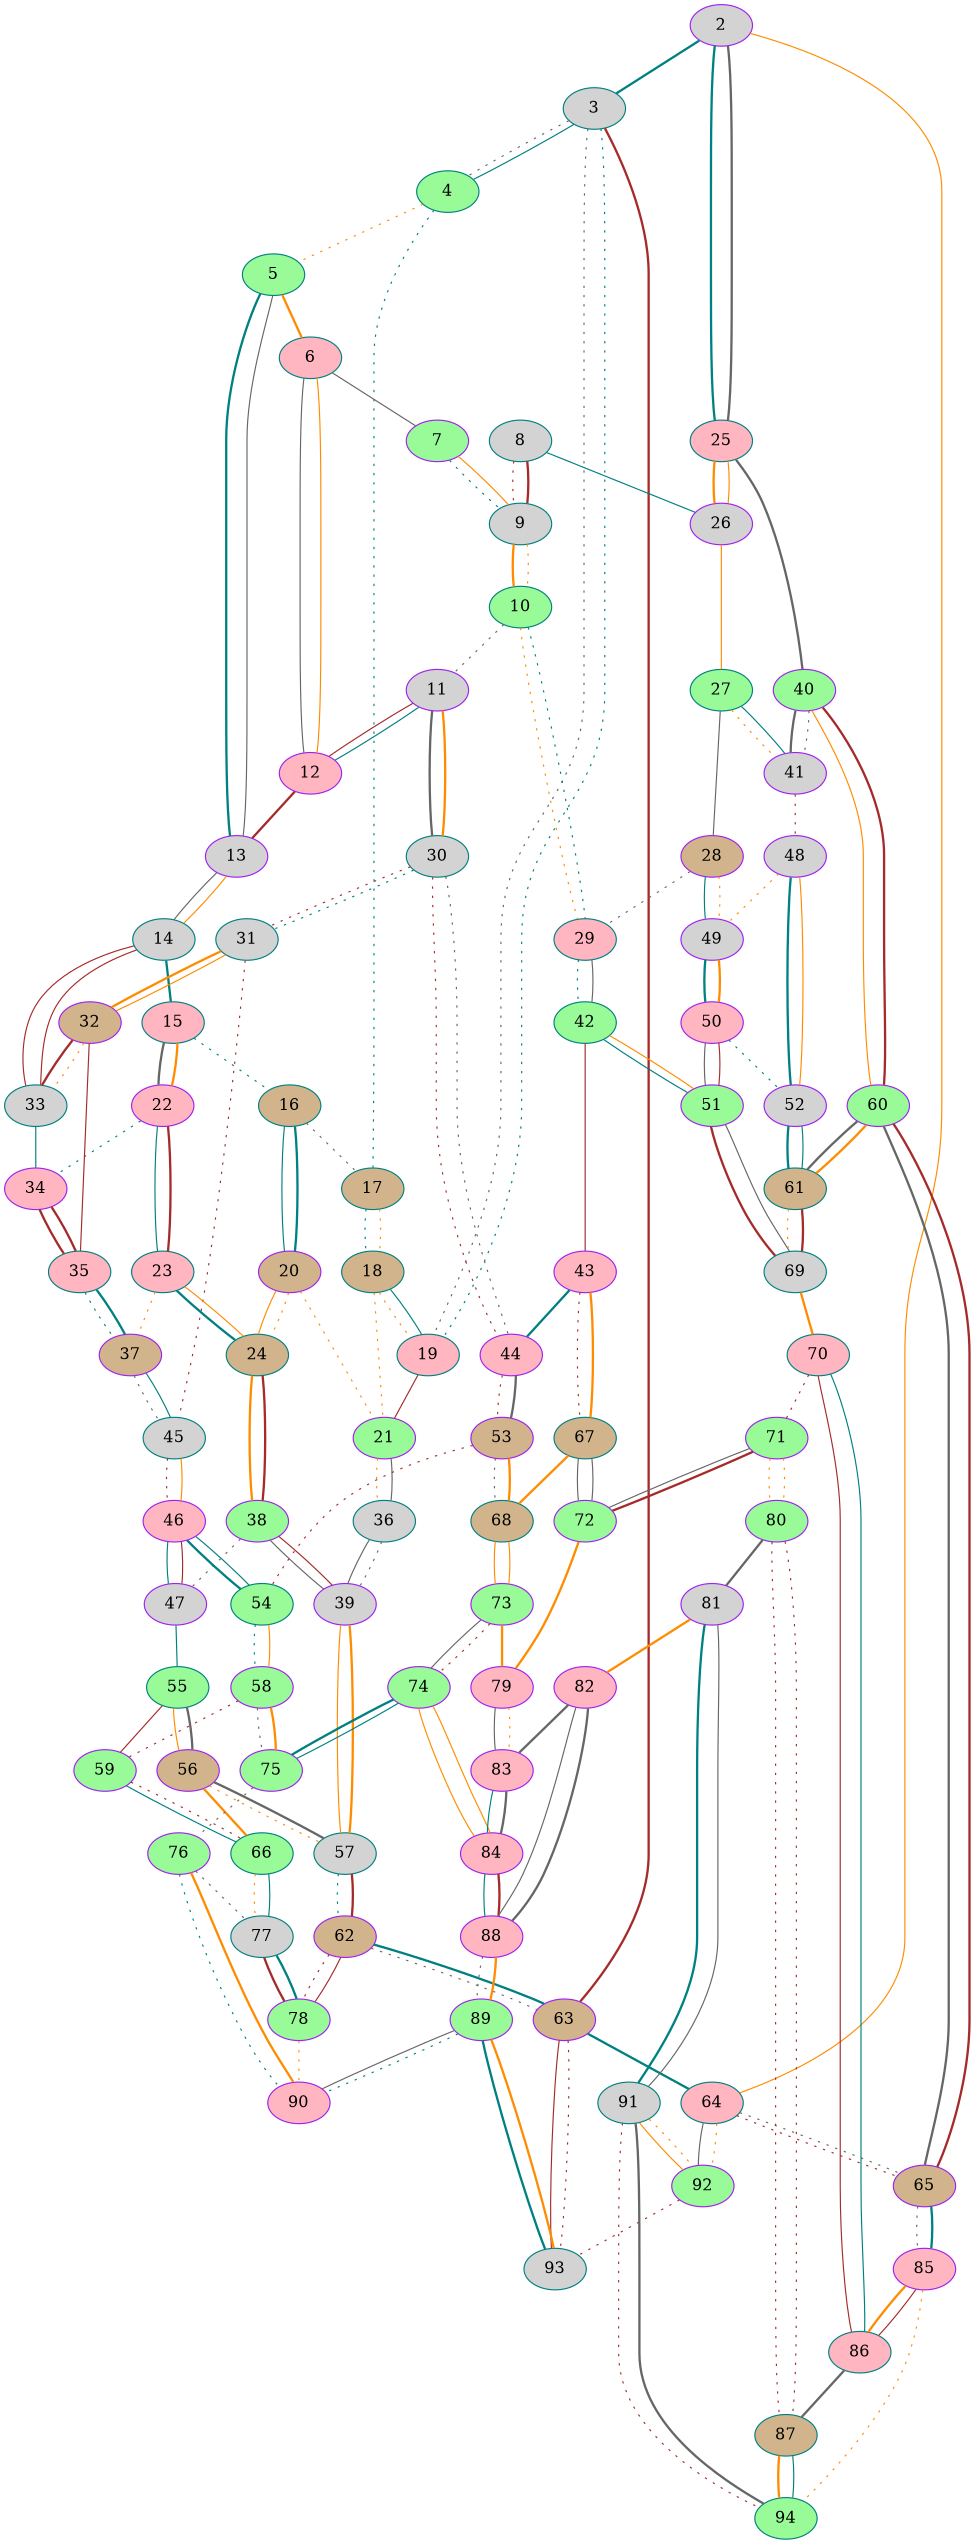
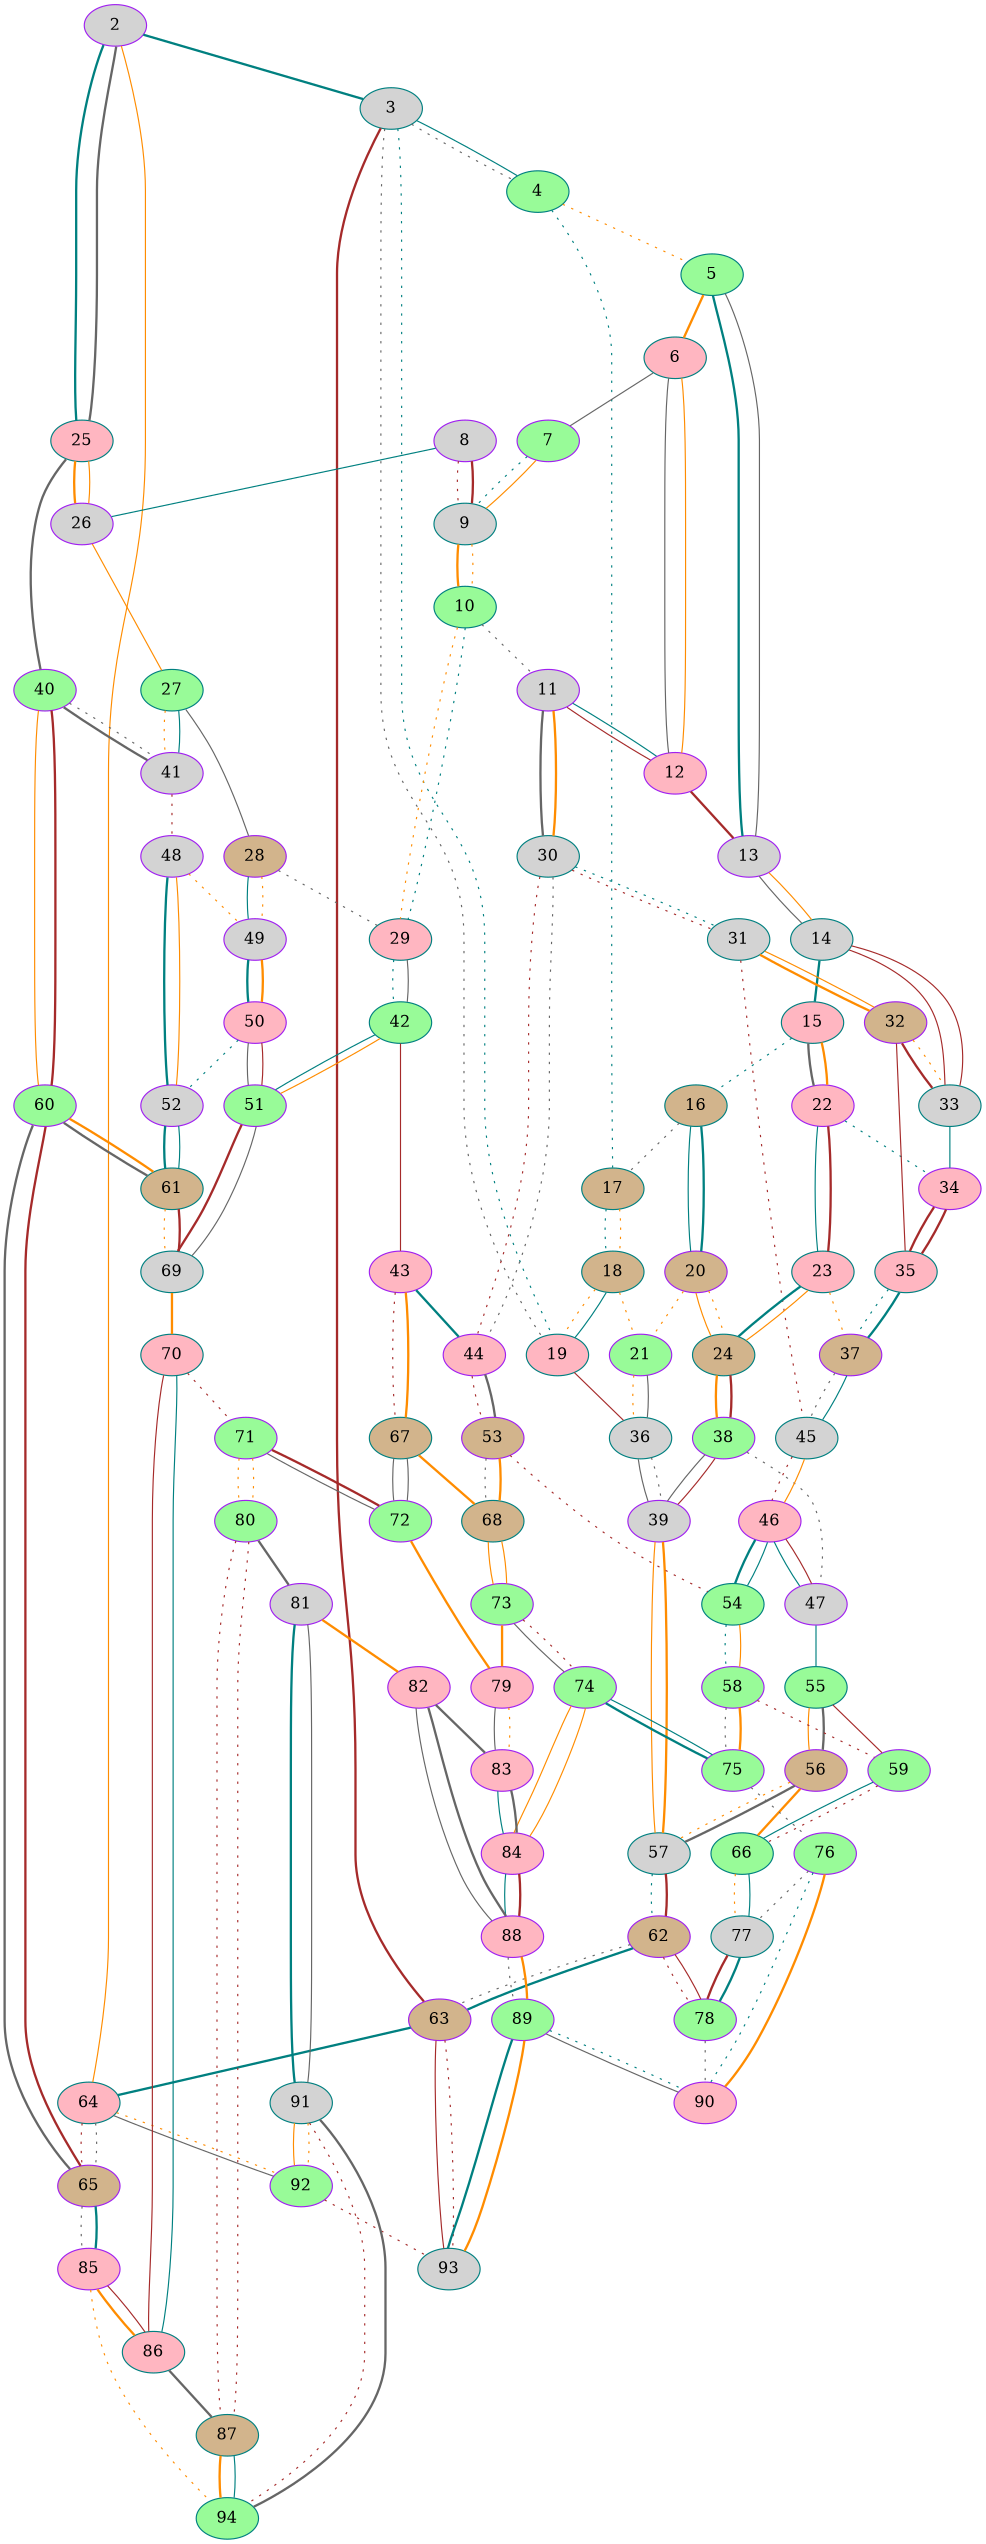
(521, 441) -> (465, 441)
(406, 1397) -> (599, 1396)
(299, 2061) -> (705, 2061)
